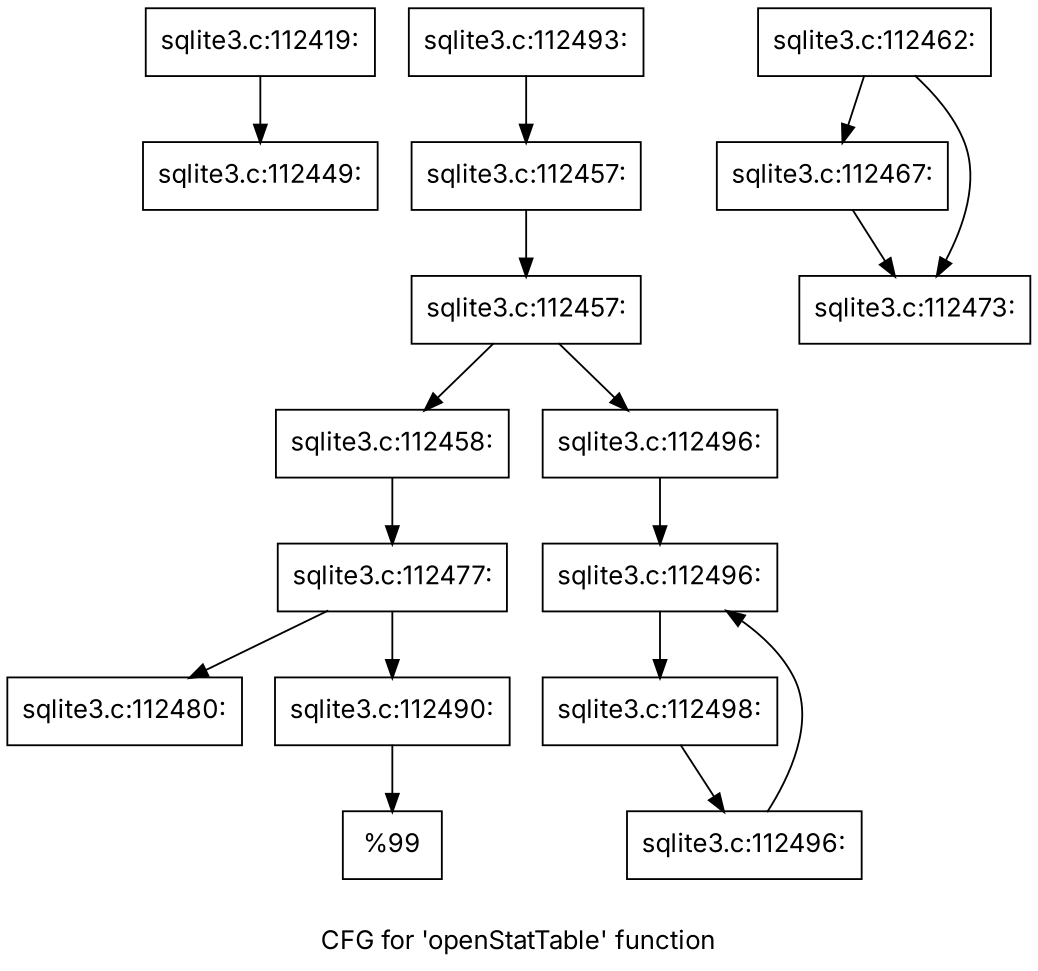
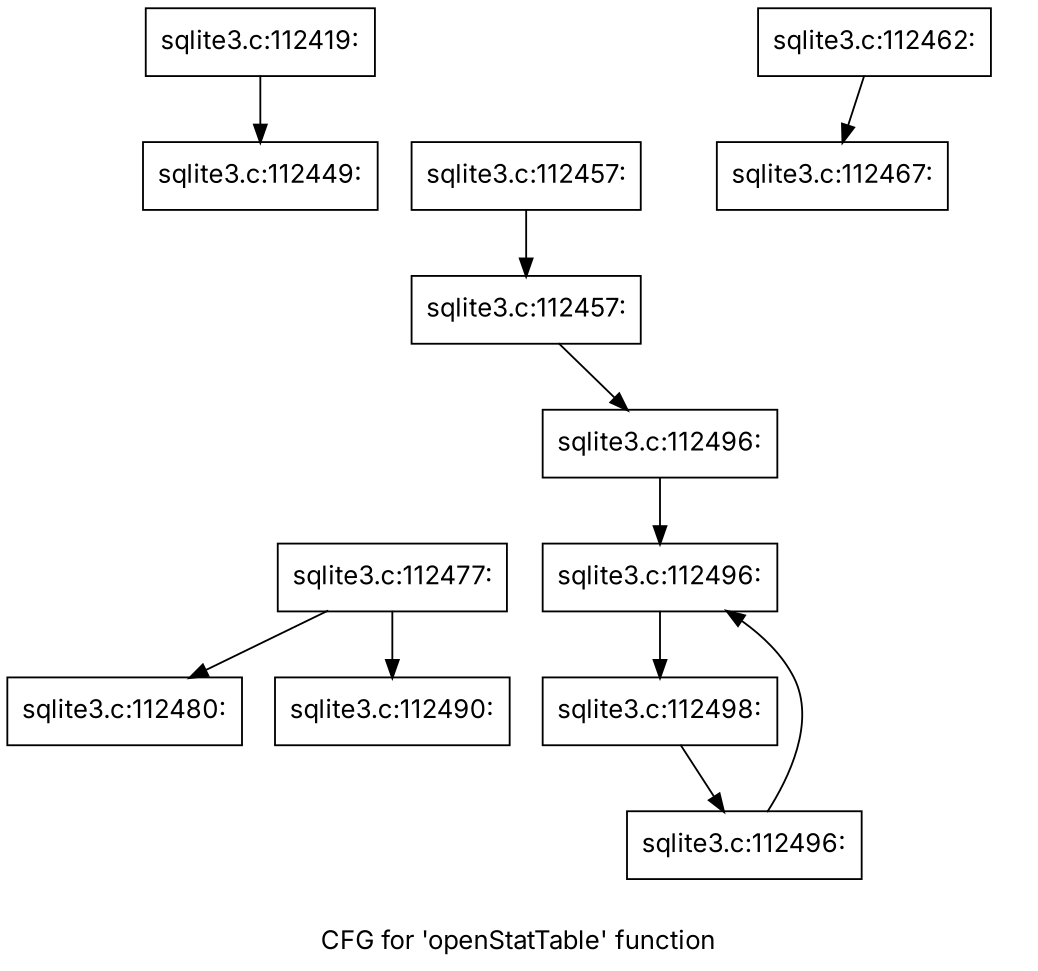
(526, 42) -> none
(915, 310) -> none
(392, 444) -> none
(392, 845) -> none
